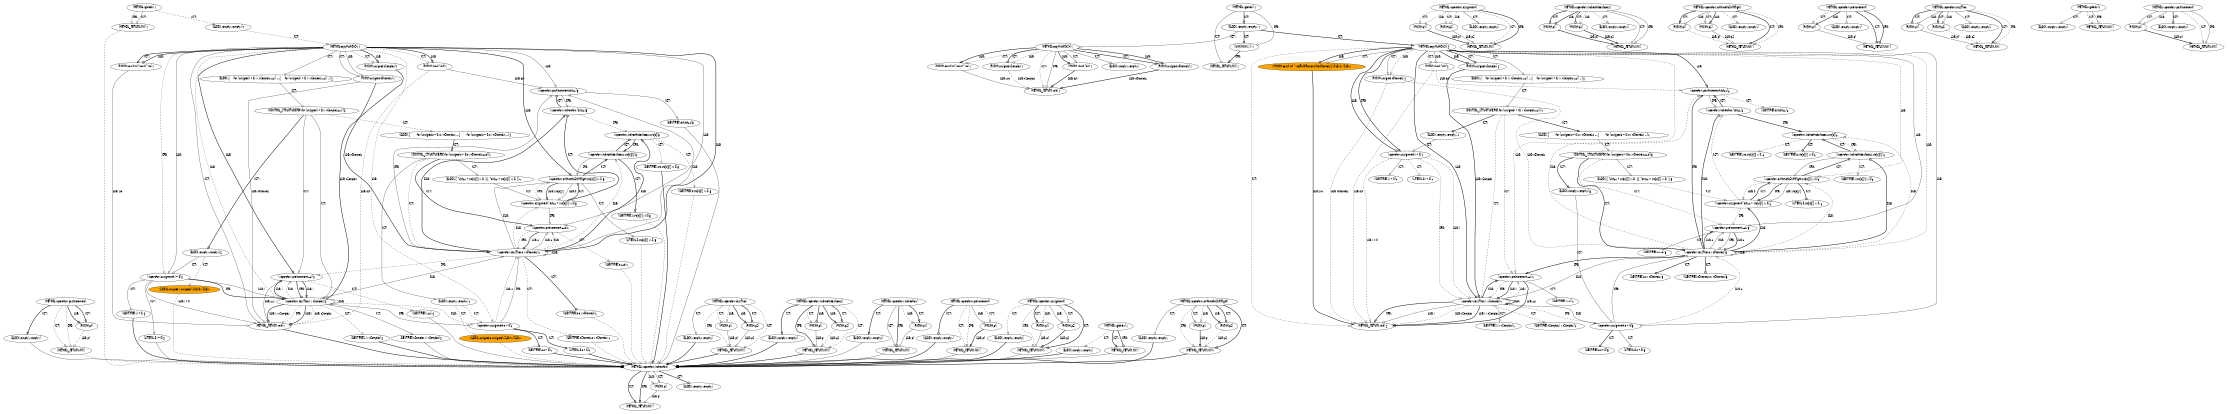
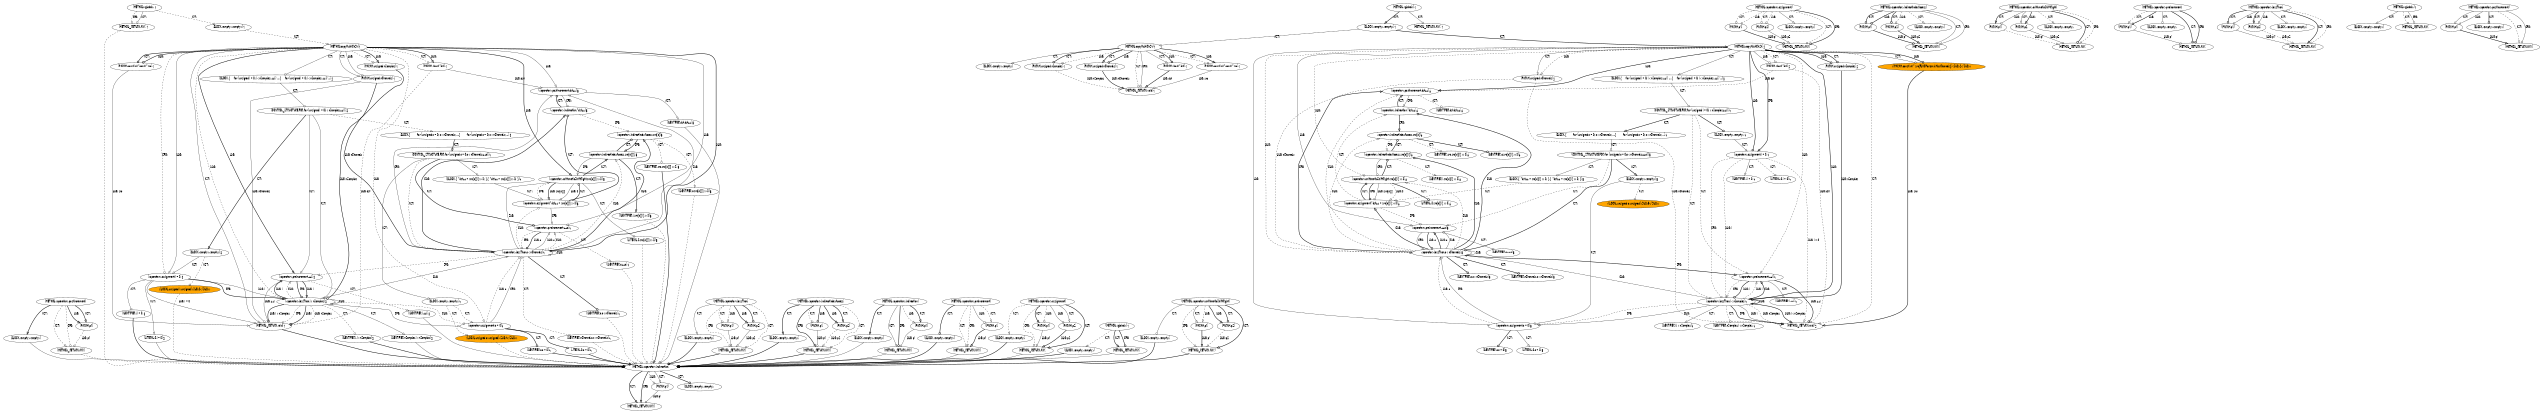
(1244, 47) -> none
none -> (1633, 204)
